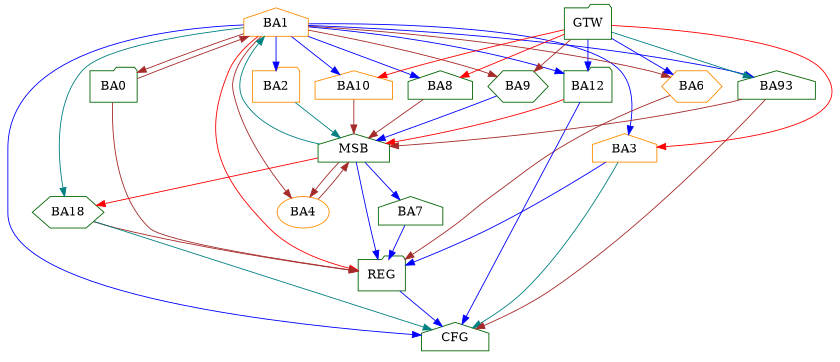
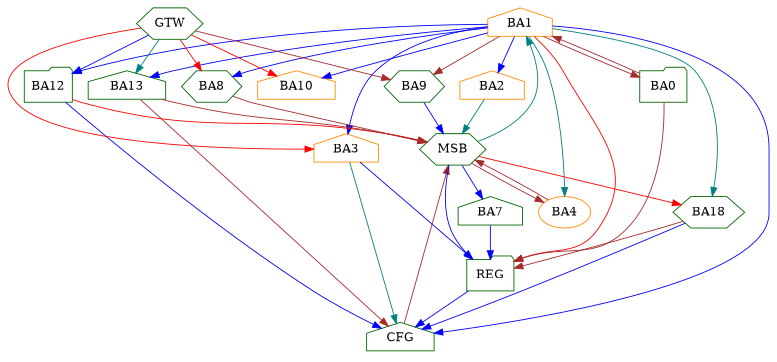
(588, 24) -> (170, 24)
(276, 86) -> (492, 86)
(440, 86) -> (212, 86)
(692, 86) -> none
(777, 86) -> (127, 86)
(354, 112) -> (425, 249)
(240, 115) -> (557, 109)
(354, 149) -> (453, 149)
(259, 274) -> (558, 276)
